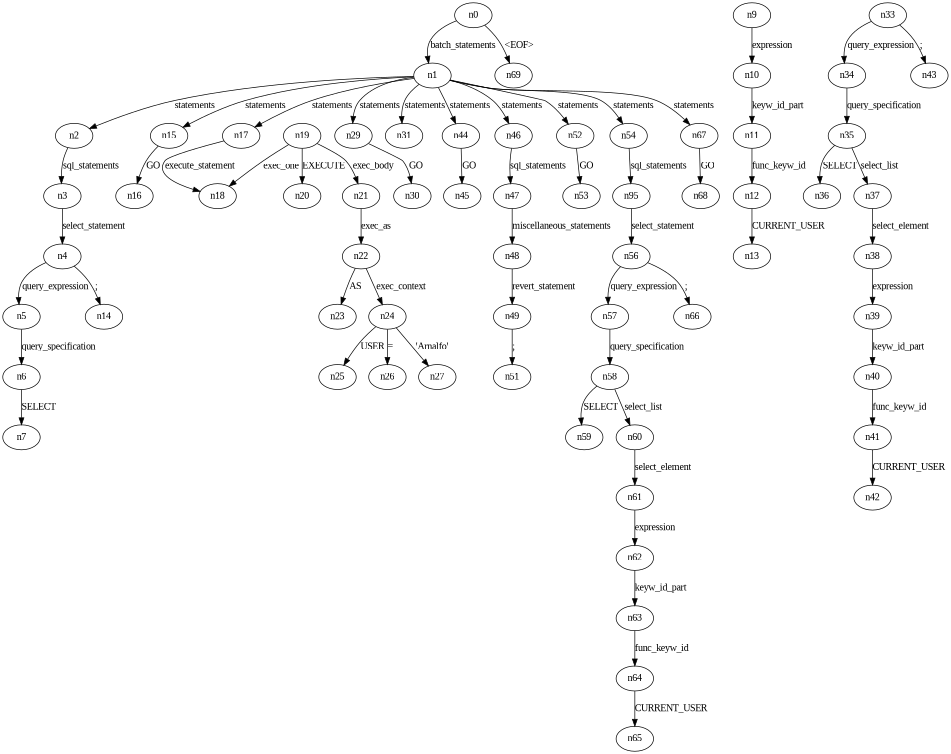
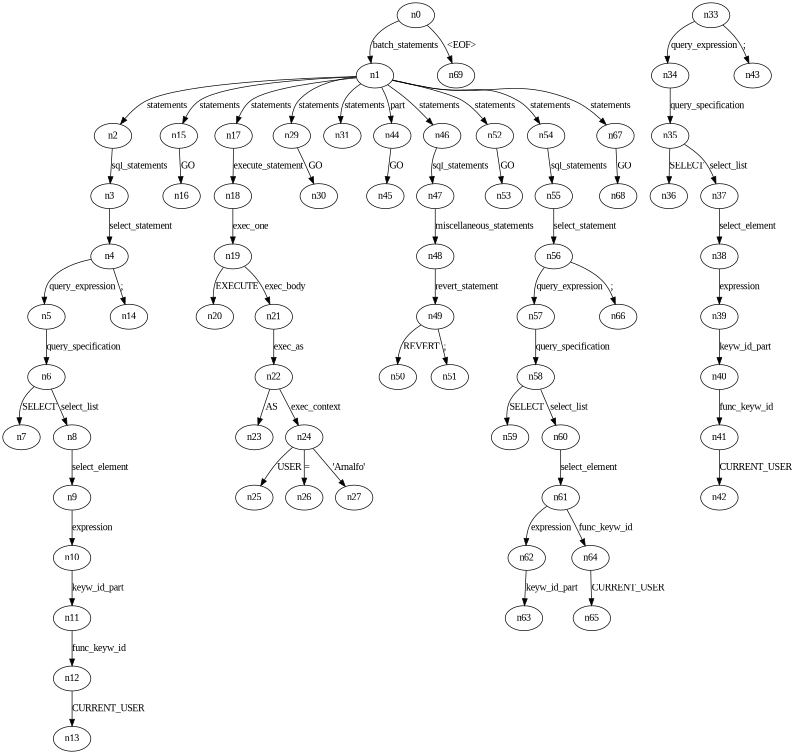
(470, 106) -> (398, 106)
(261, 162) -> (233, 223)
(631, 196) -> (554, 196)
none -> (398, 377)
none -> (72, 437)
(635, 645) -> (575, 524)
